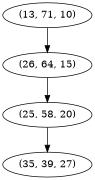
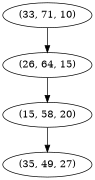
(47, 15) -> (47, 15)
(47, 115) -> (47, 115)
(47, 165) -> (47, 165)
